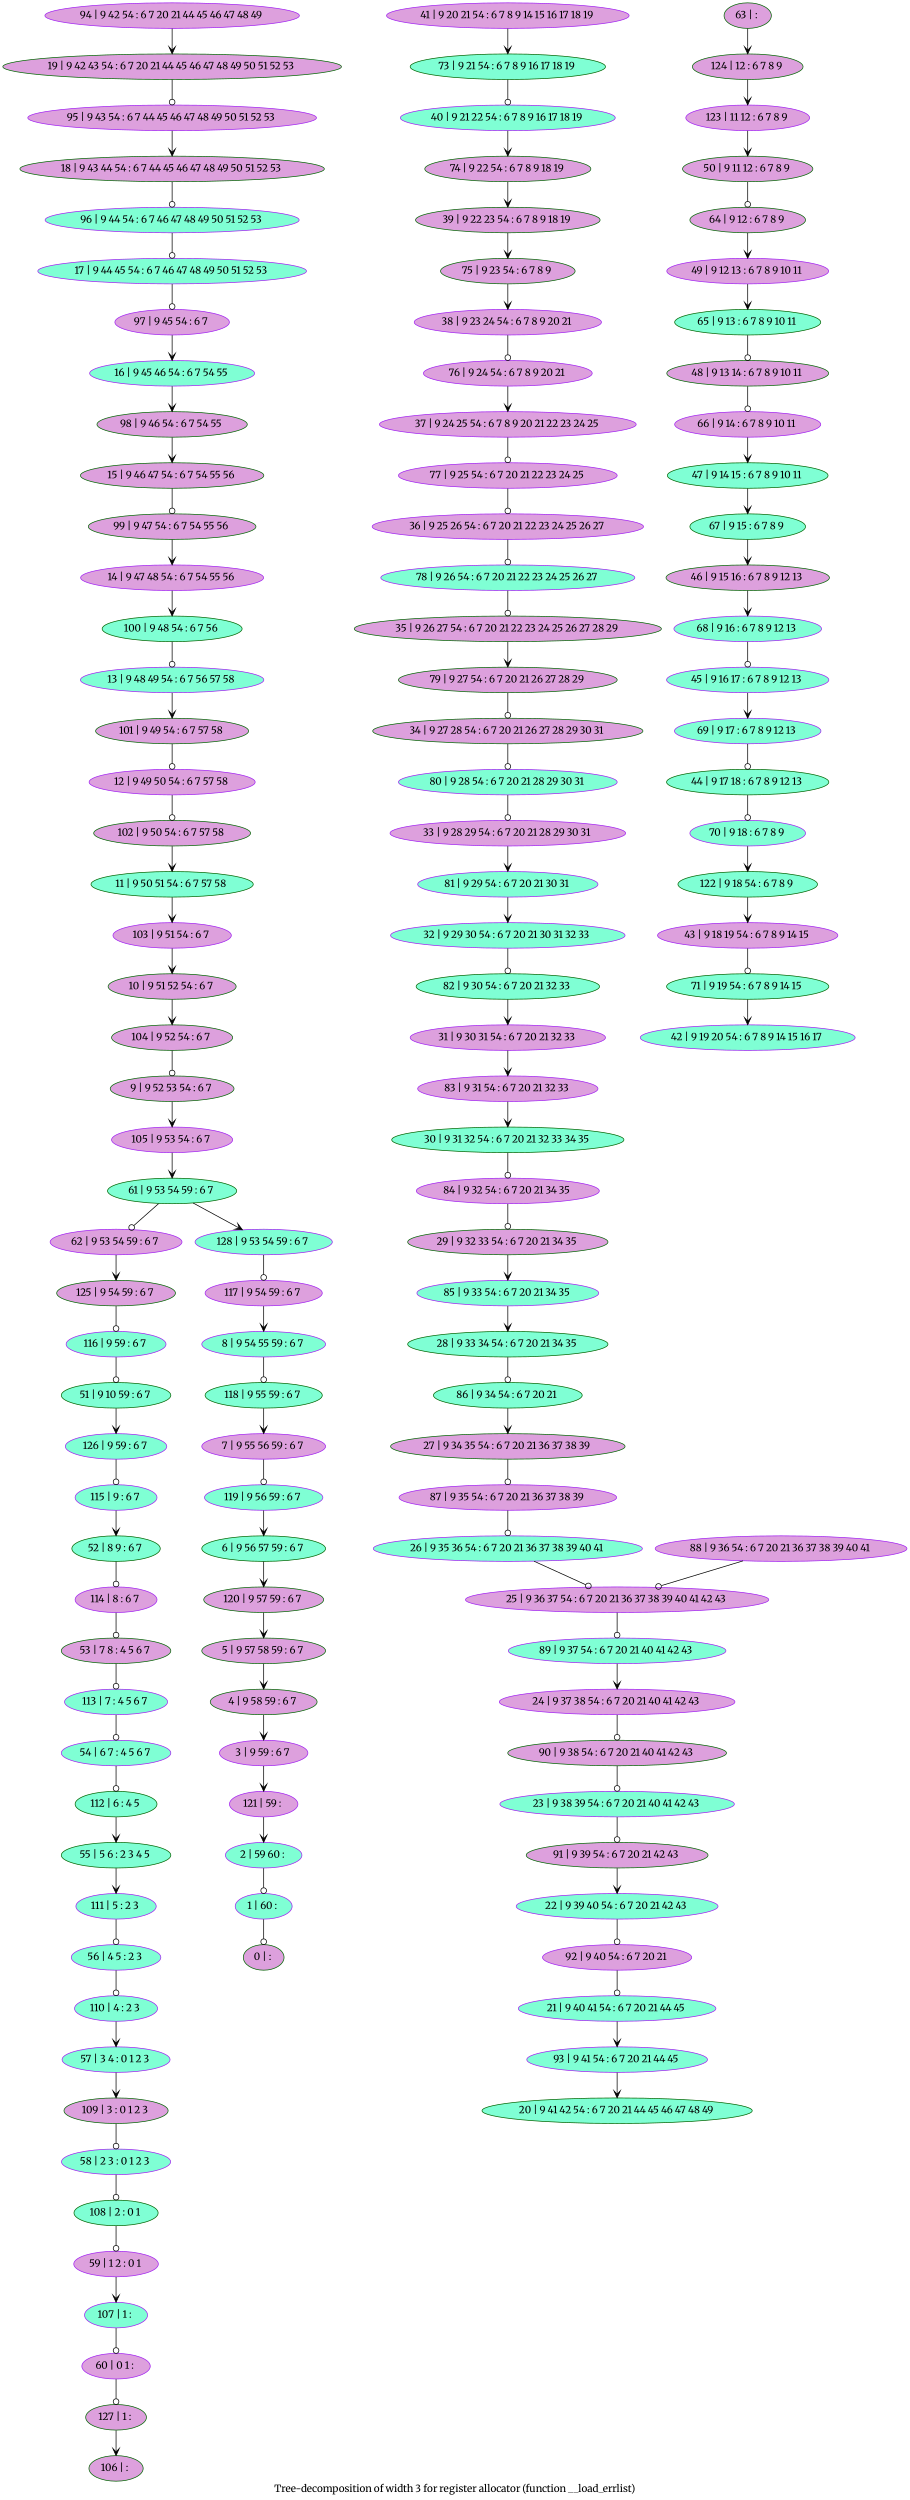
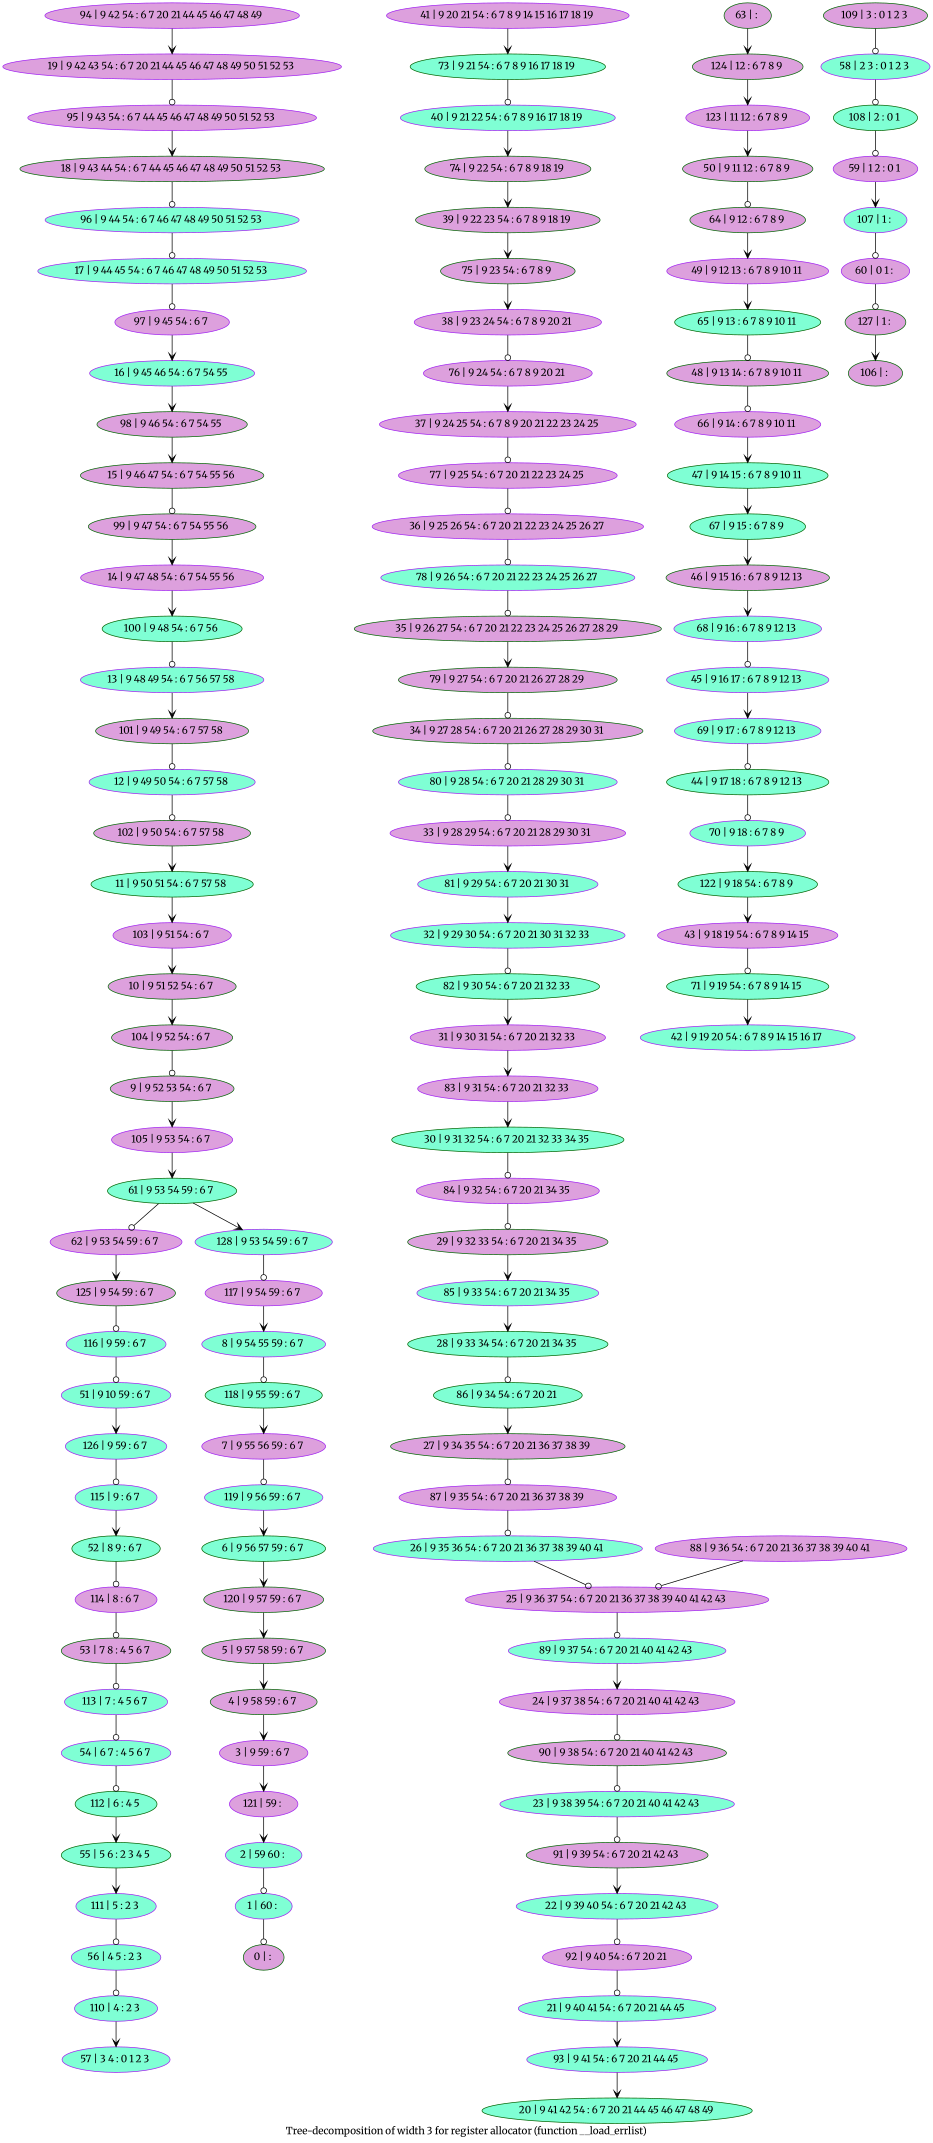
(172, 67) -> (172, 67)
(172, 782) -> (172, 782)
(116, 1395) -> (116, 1395)
(116, 2082) -> none
